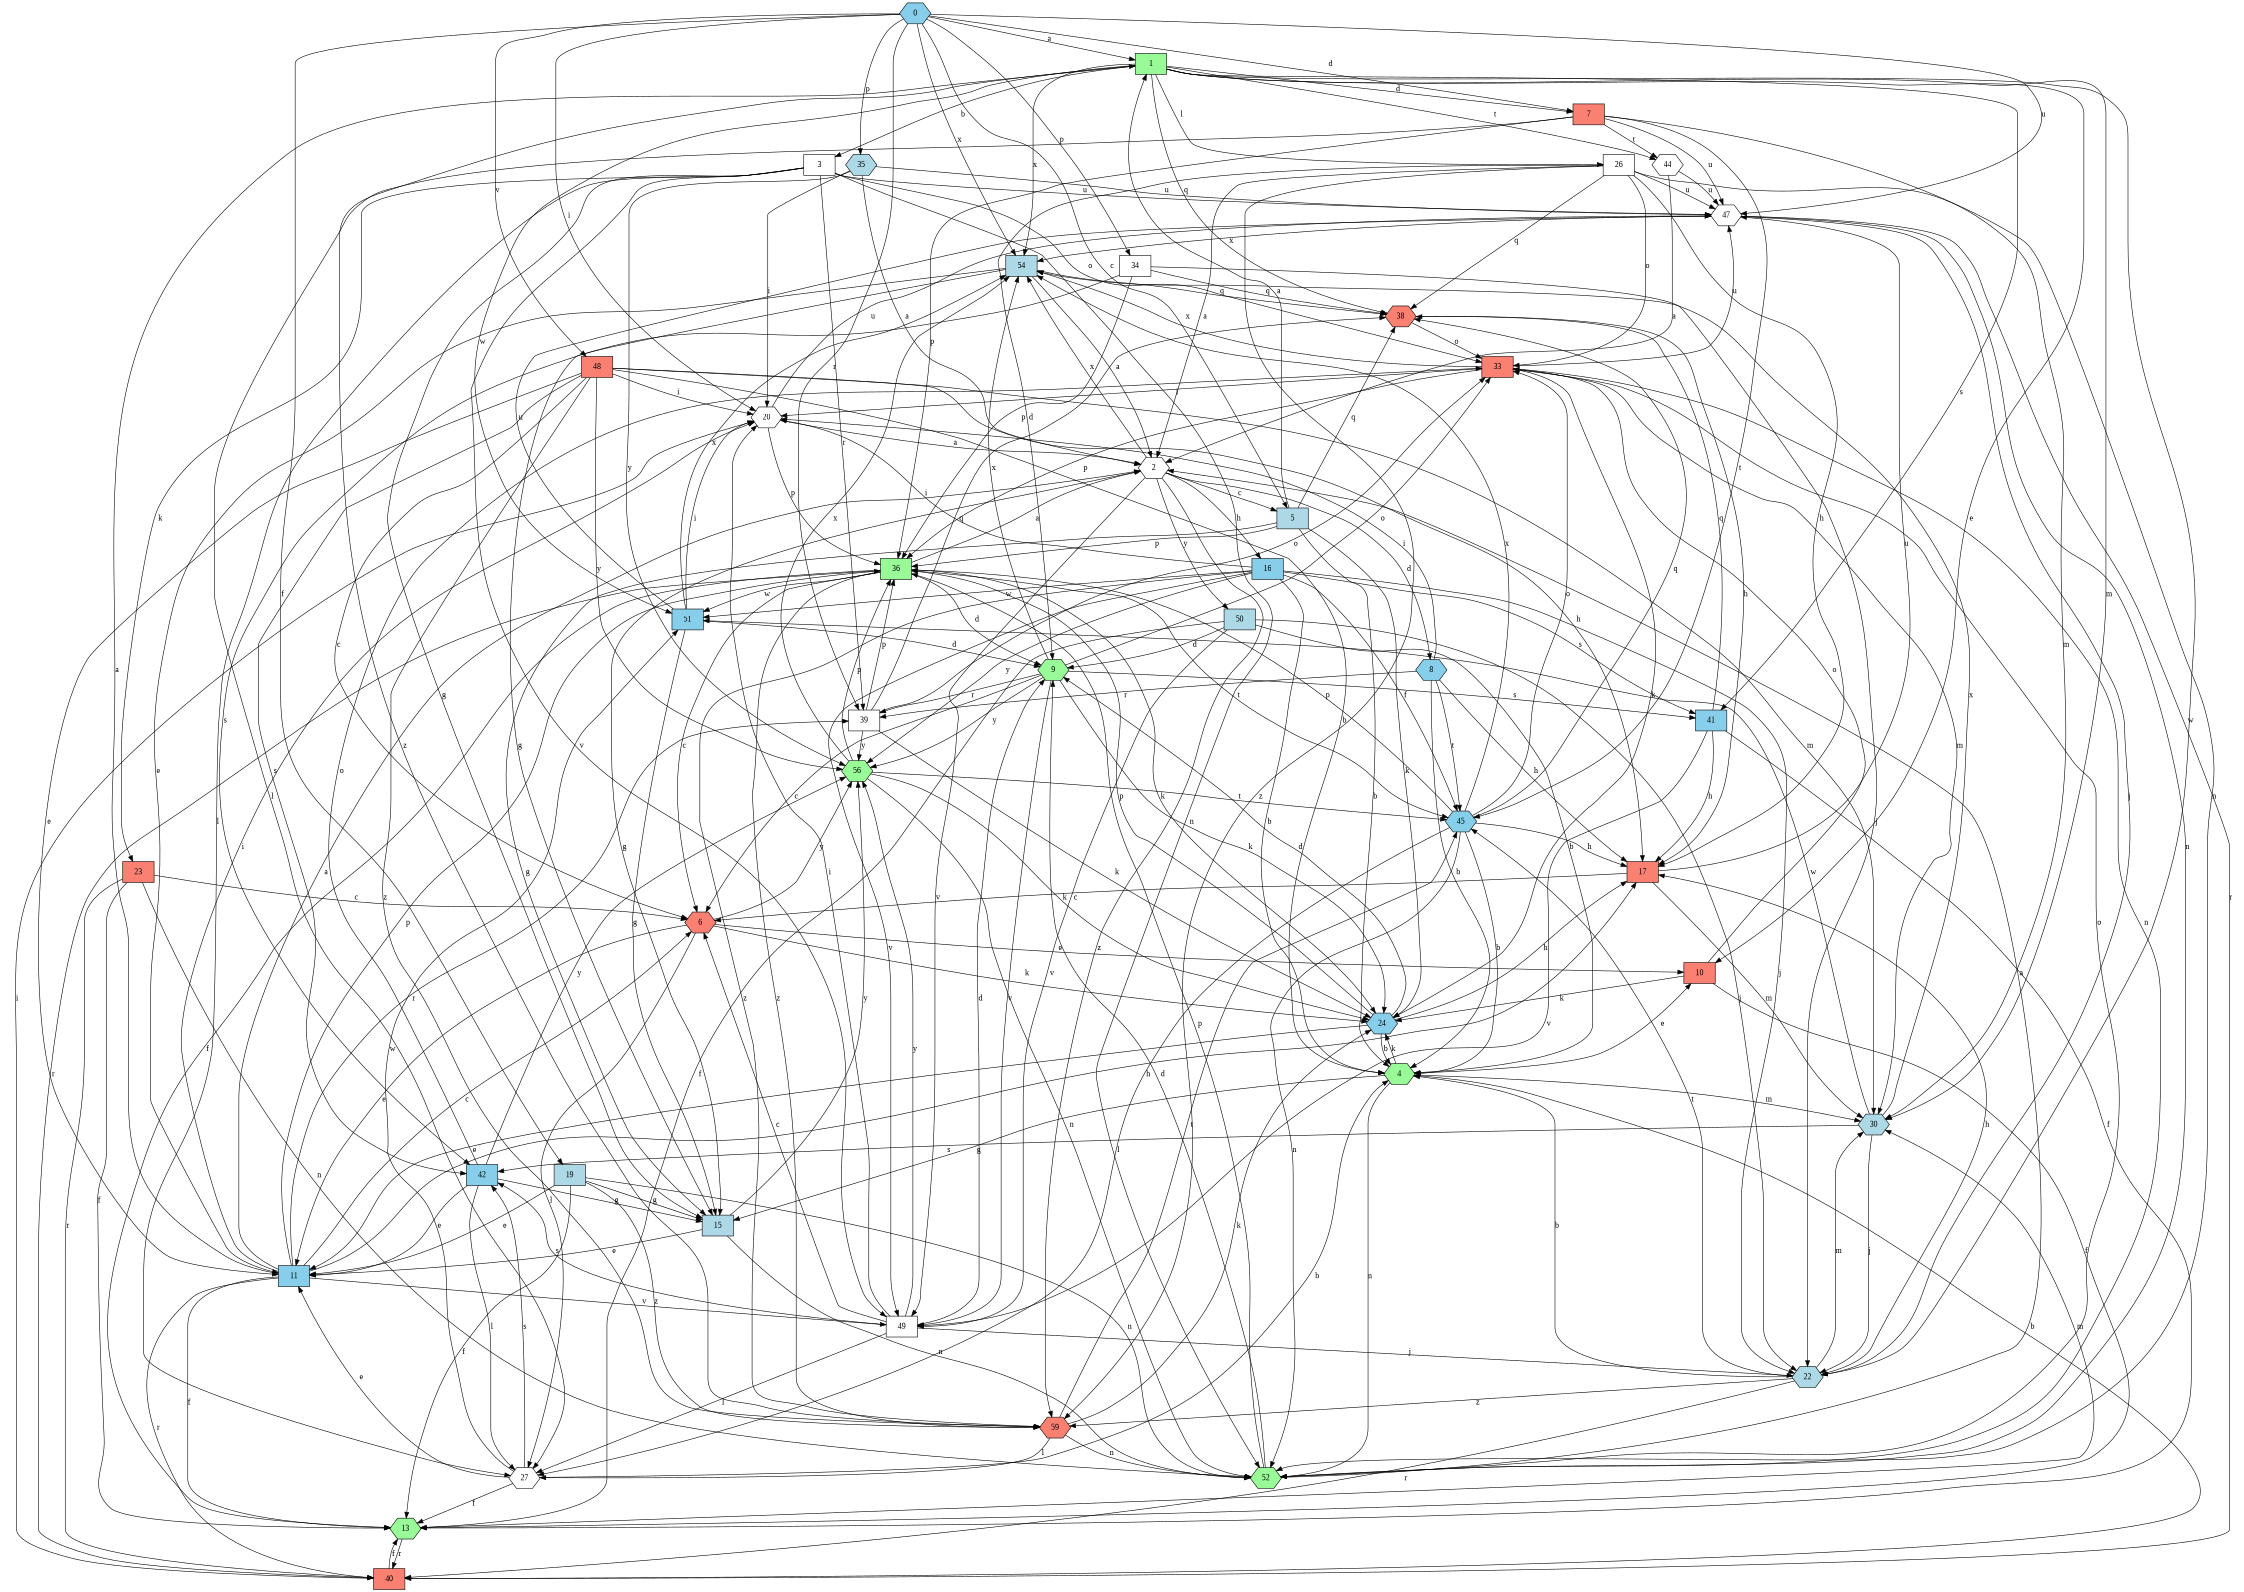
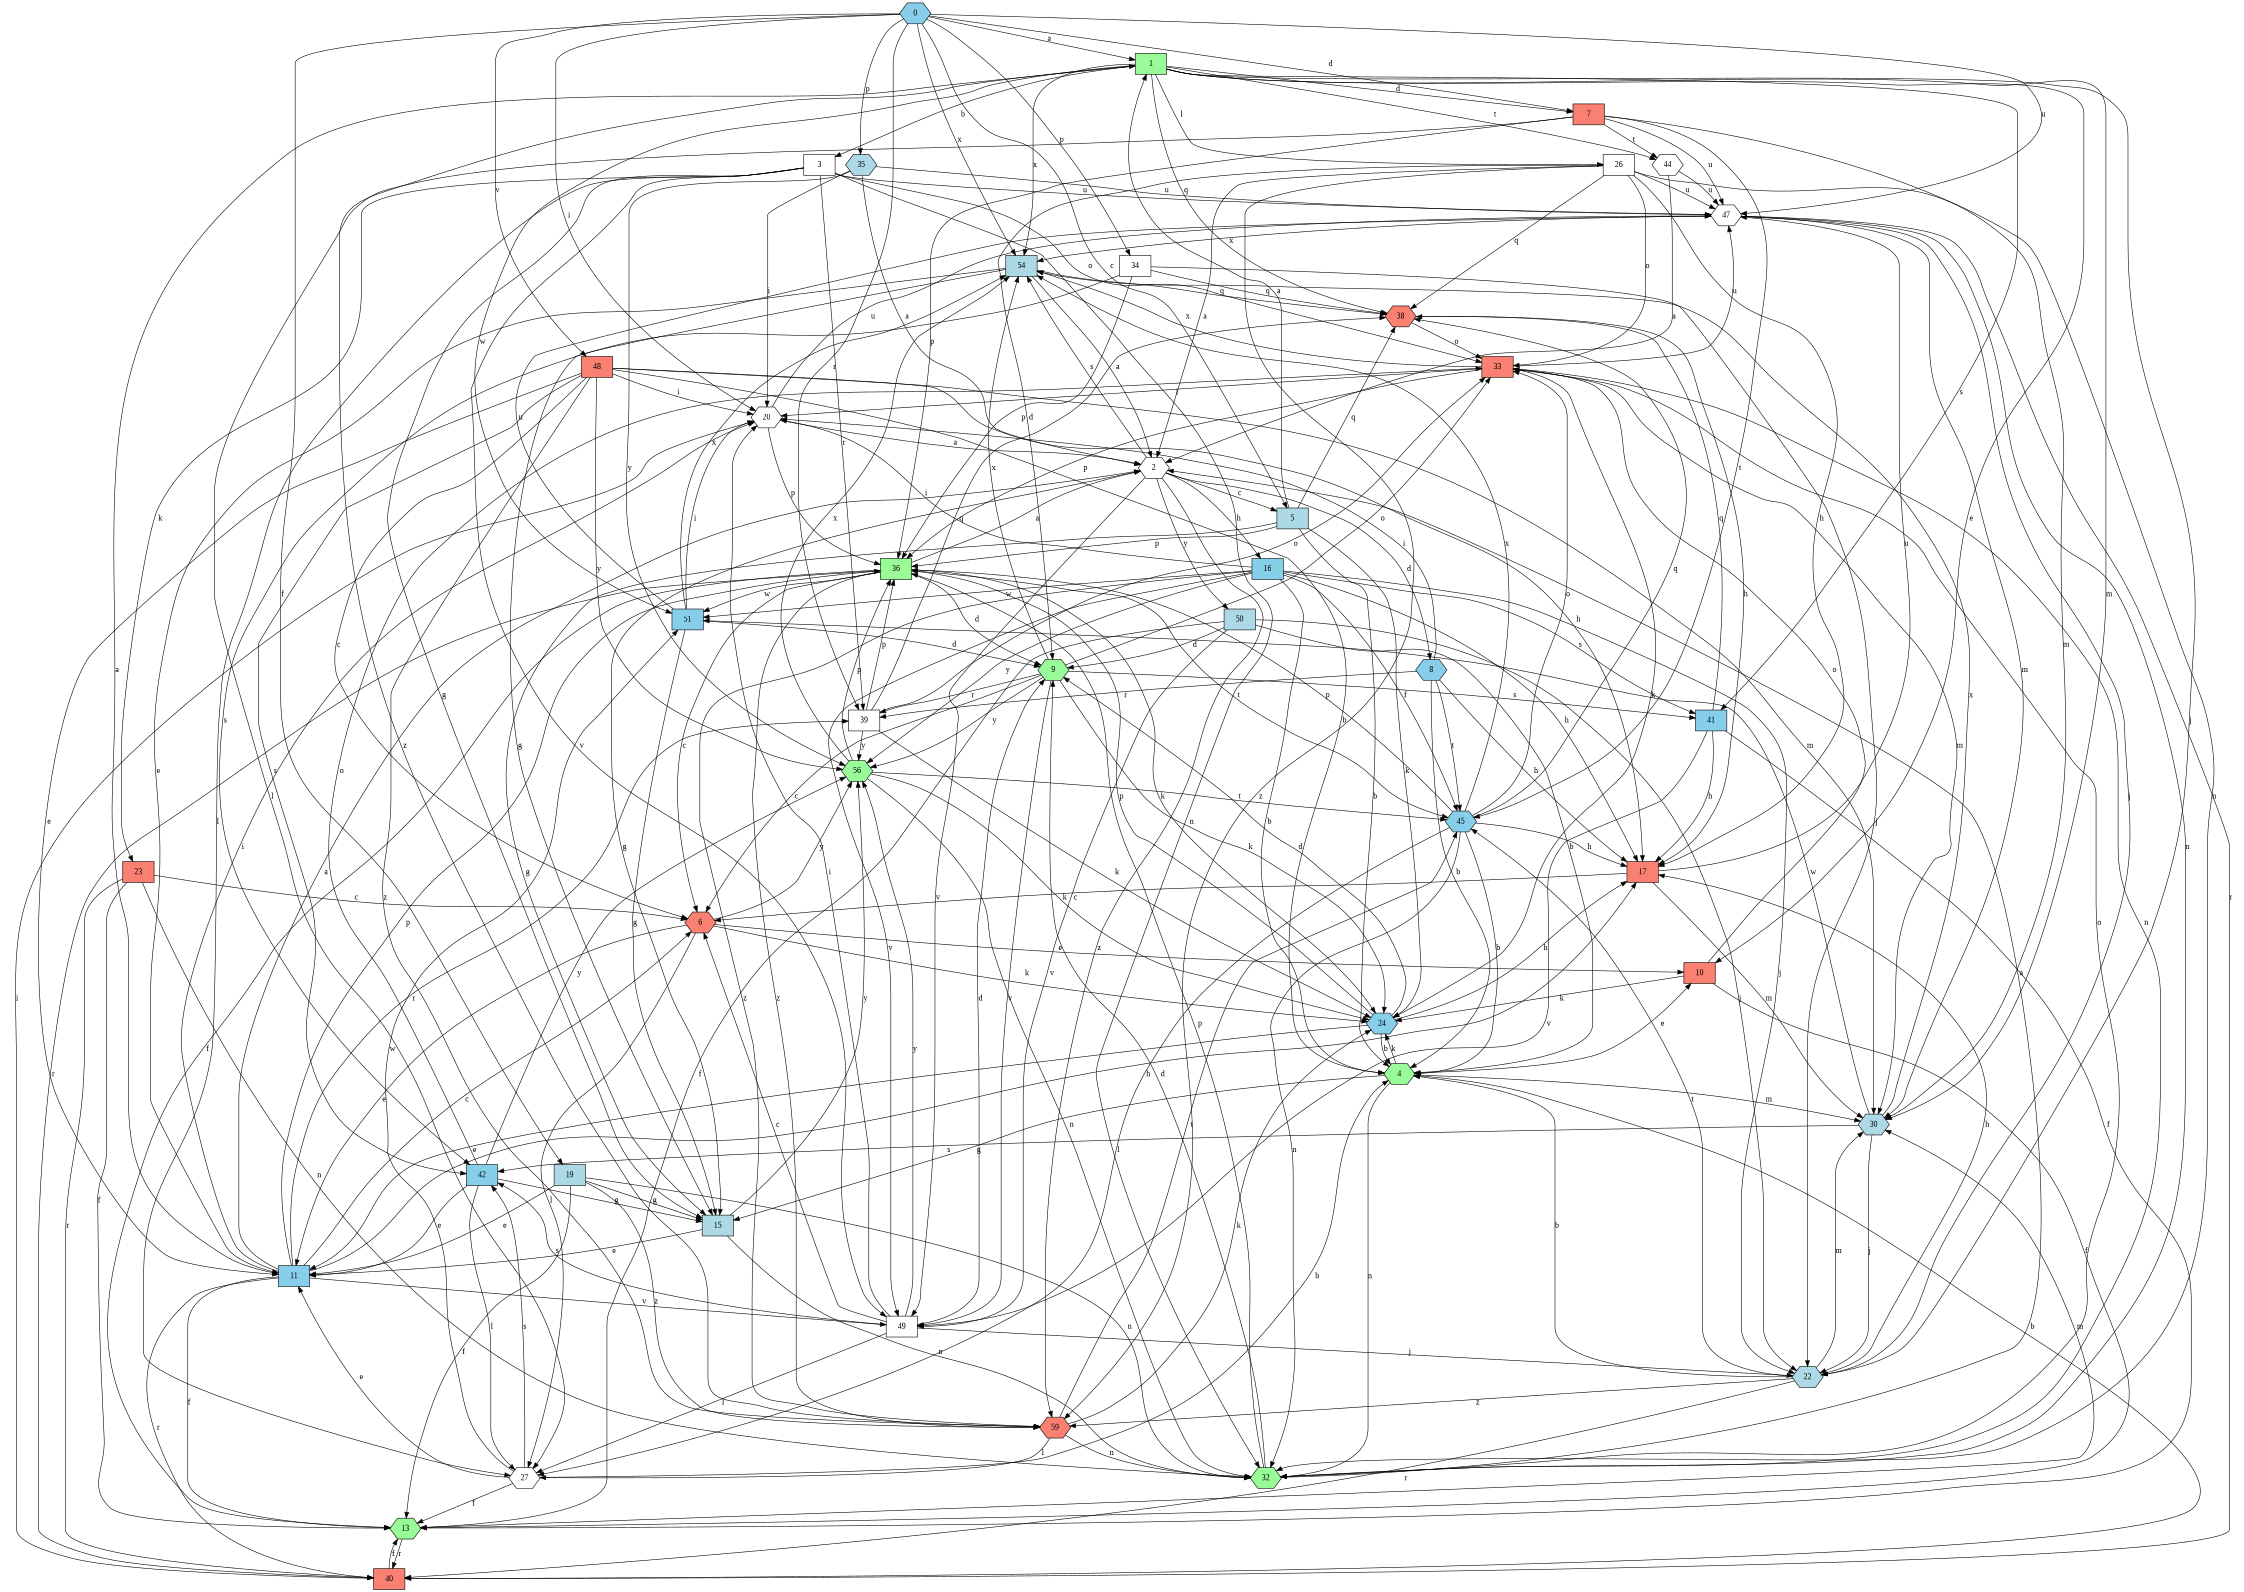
(1092, 367) -> (1092, 367)
none -> (2005, 597)
none -> (1479, 654)
(2191, 720) -> (2191, 720)
(1266, 1478) -> (1266, 1478)
